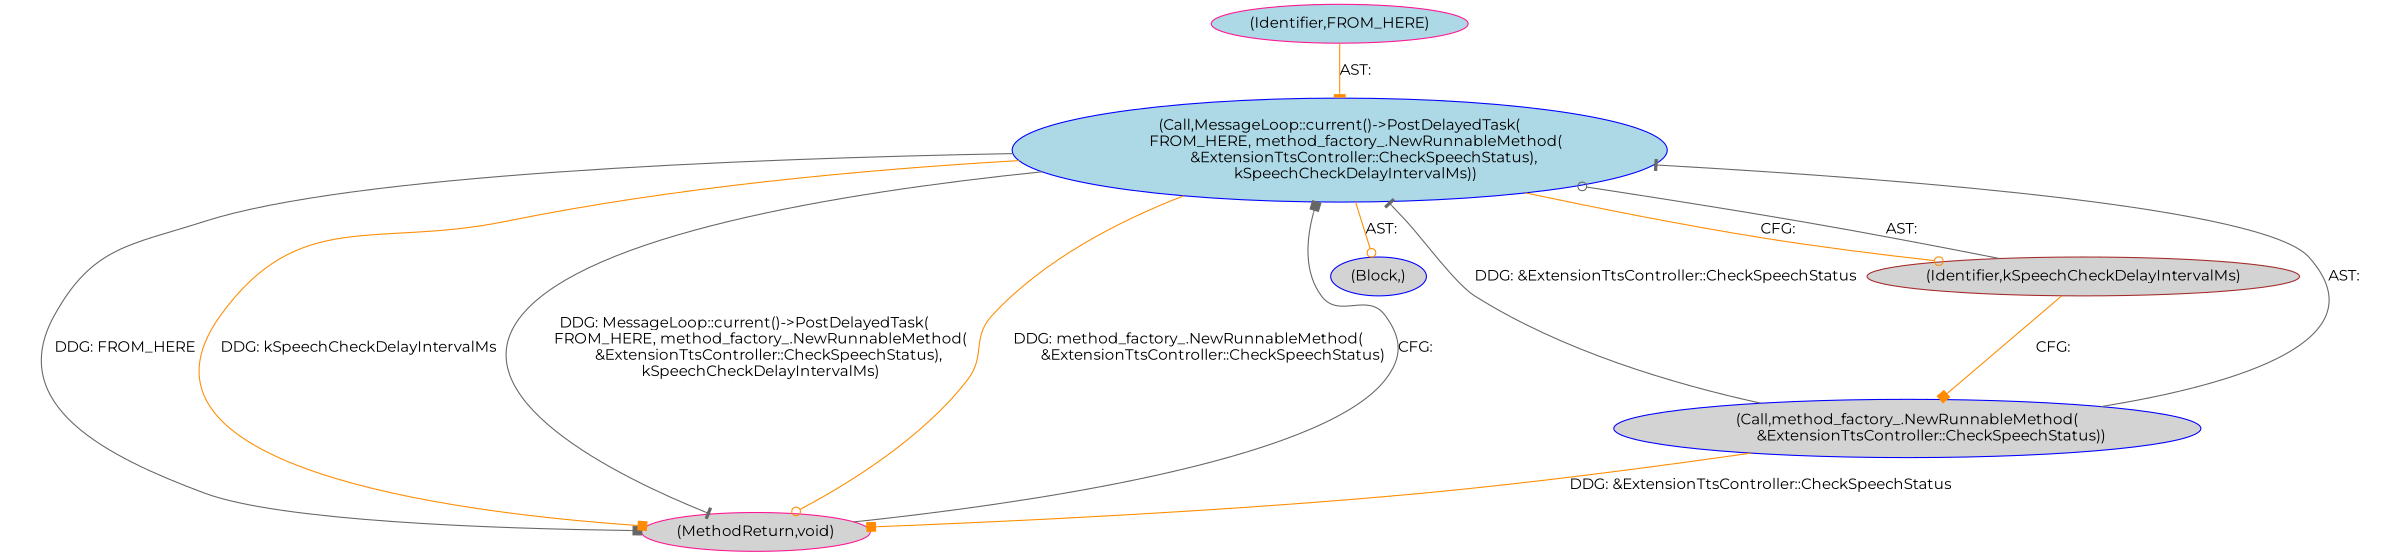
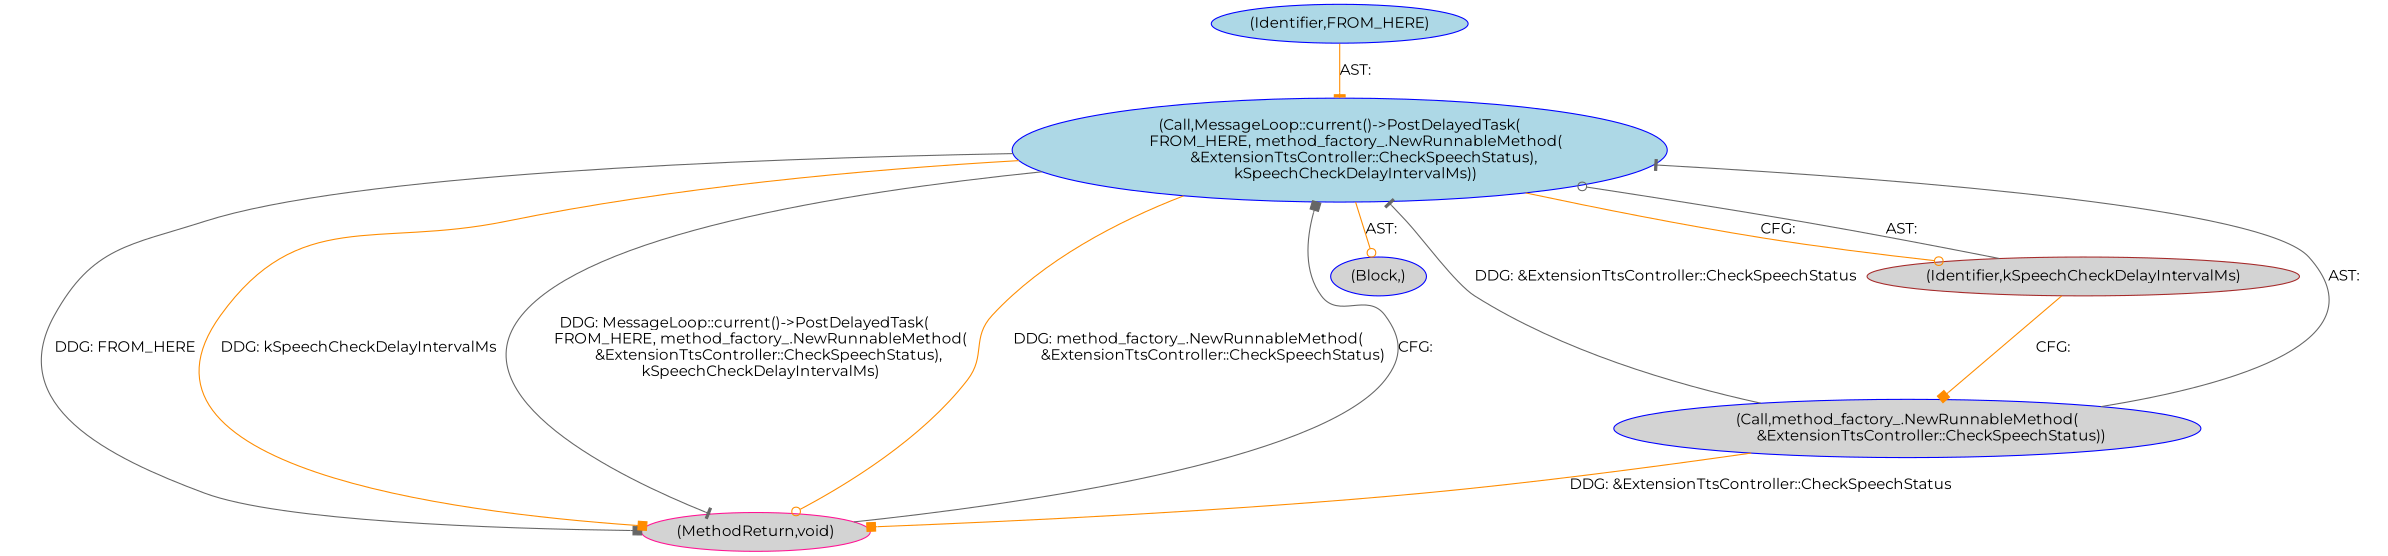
(1340, 24) -> (1340, 24)
